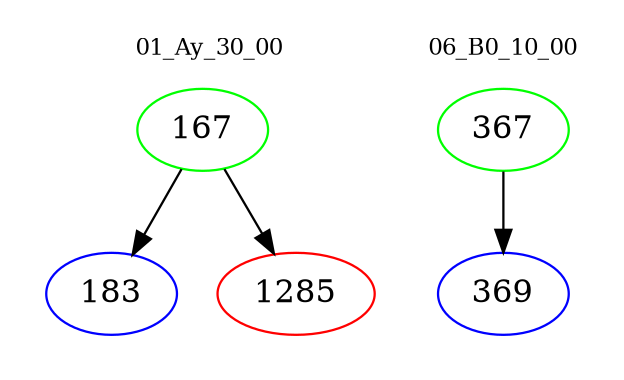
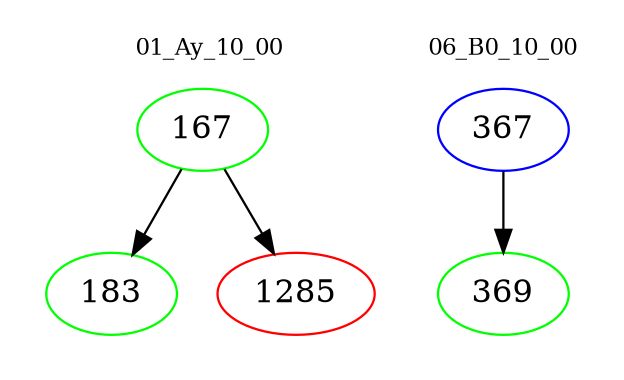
(210, 49) -> (210, 49)
(503, 130) -> (503, 130)
(112, 294) -> (112, 294)
(503, 294) -> (503, 294)
